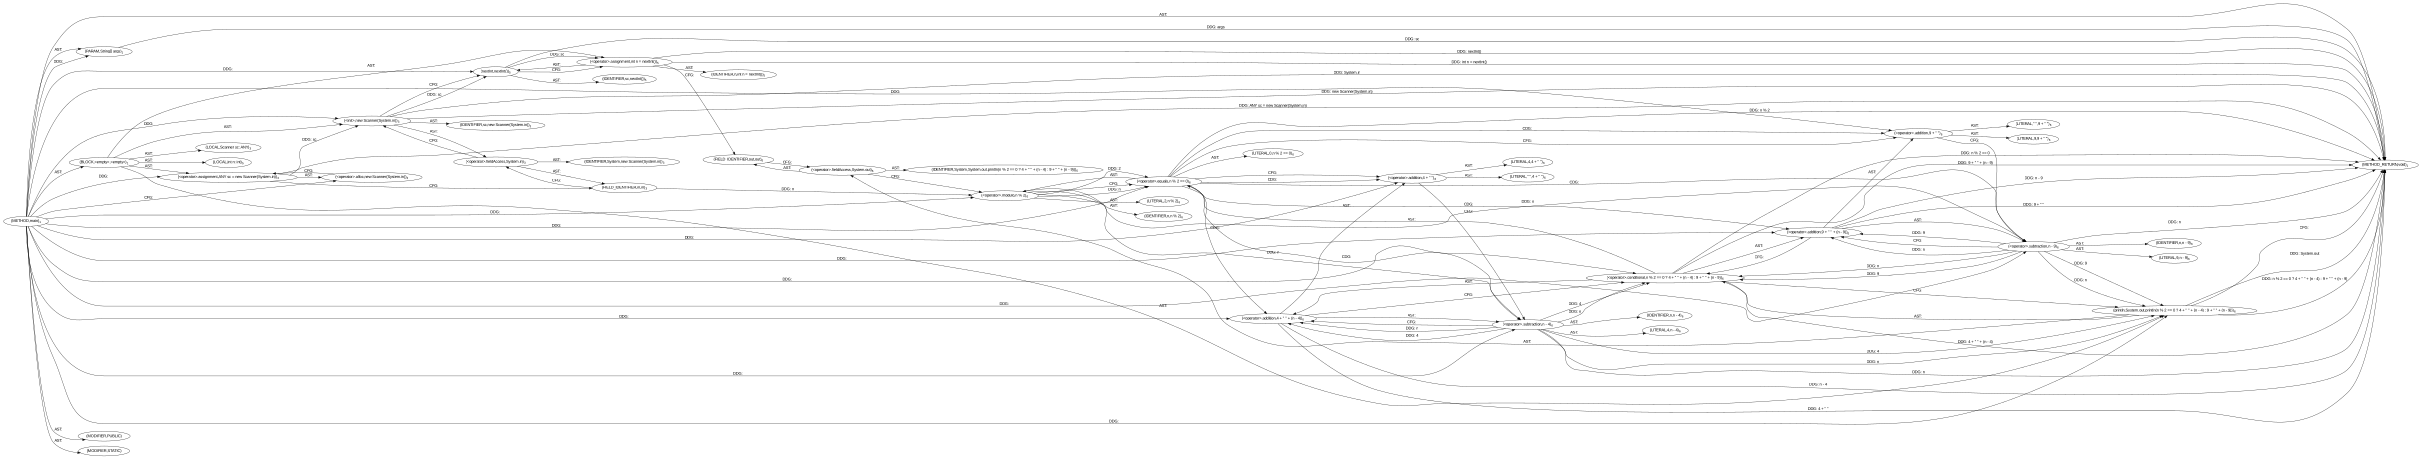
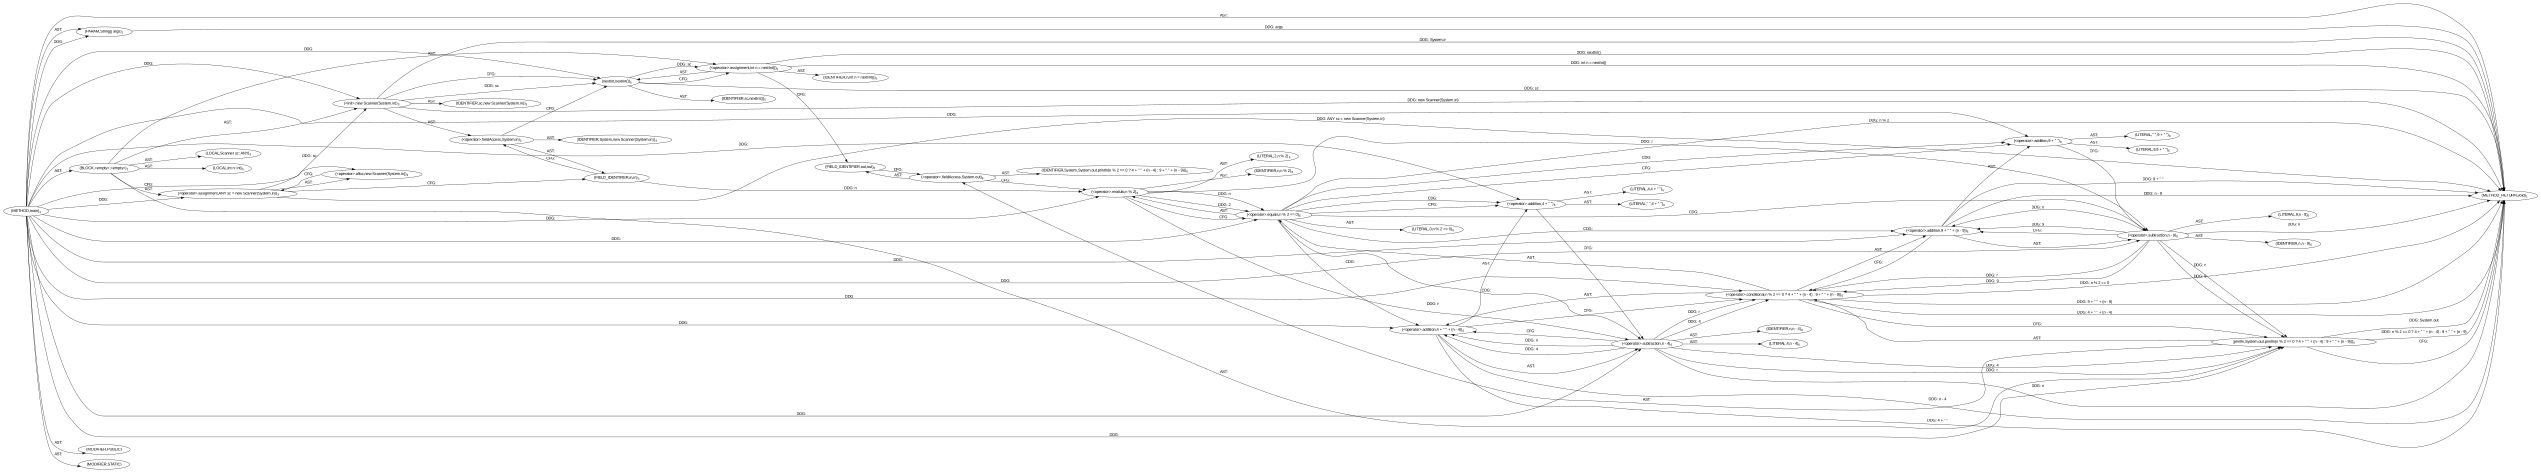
(431, 144) -> (548, 114)
